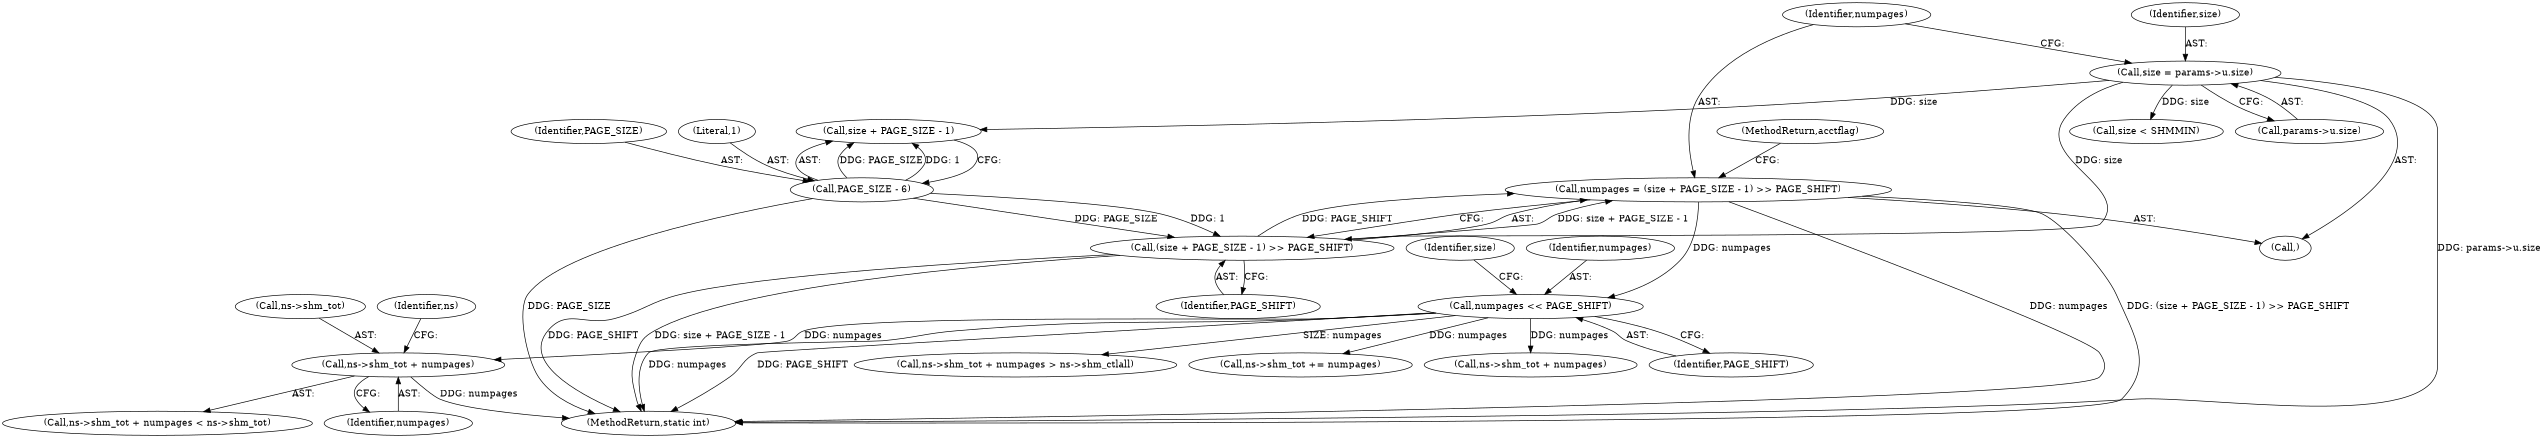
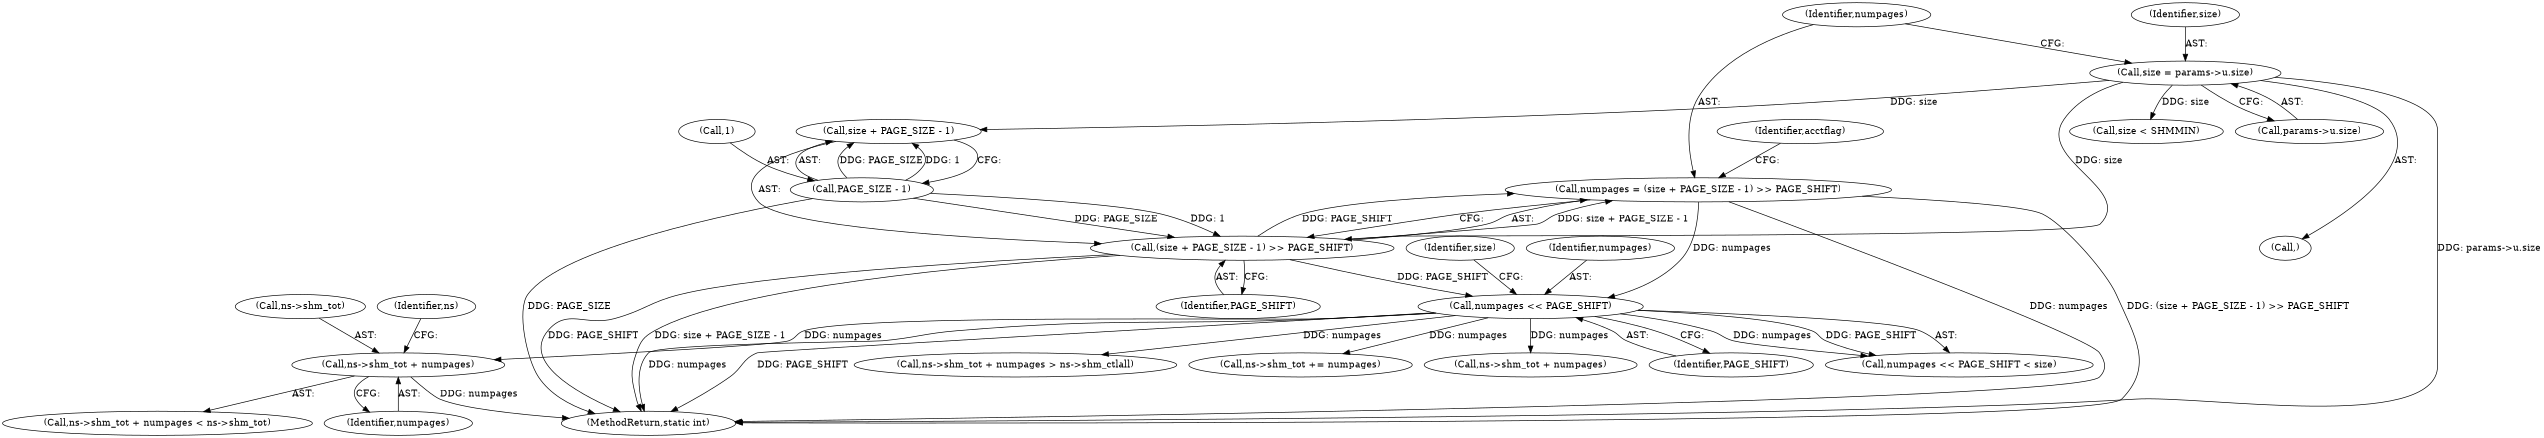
(589, 131) -> none
(717, 131) -> (717, 131)
(1800, 131) -> (1800, 131)
(862, 190) -> (862, 190)
(2052, 213) -> none
none -> (866, 228)
none -> (1378, 279)
(1342, 336) -> (1342, 336)
none -> (1959, 365)
